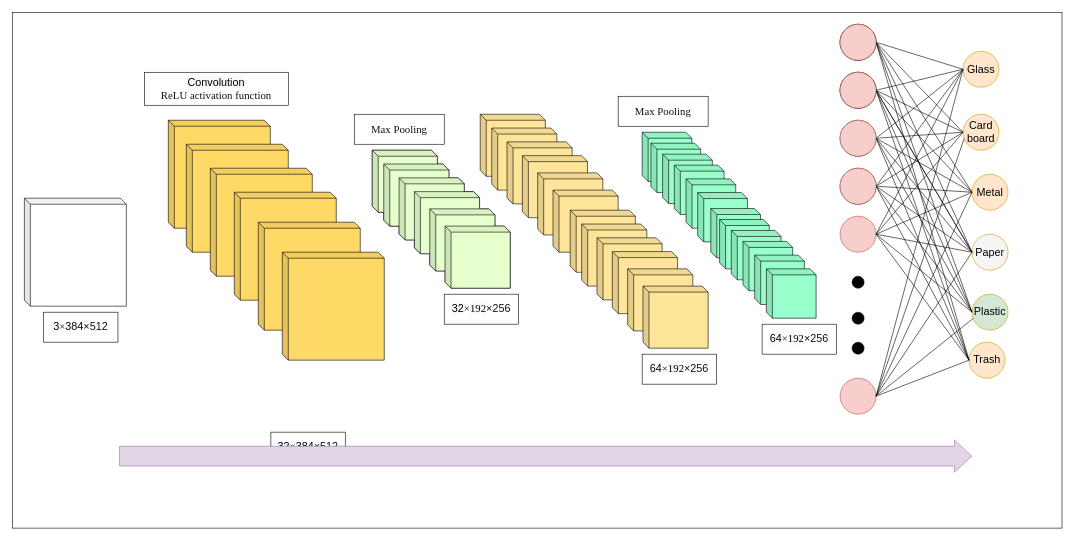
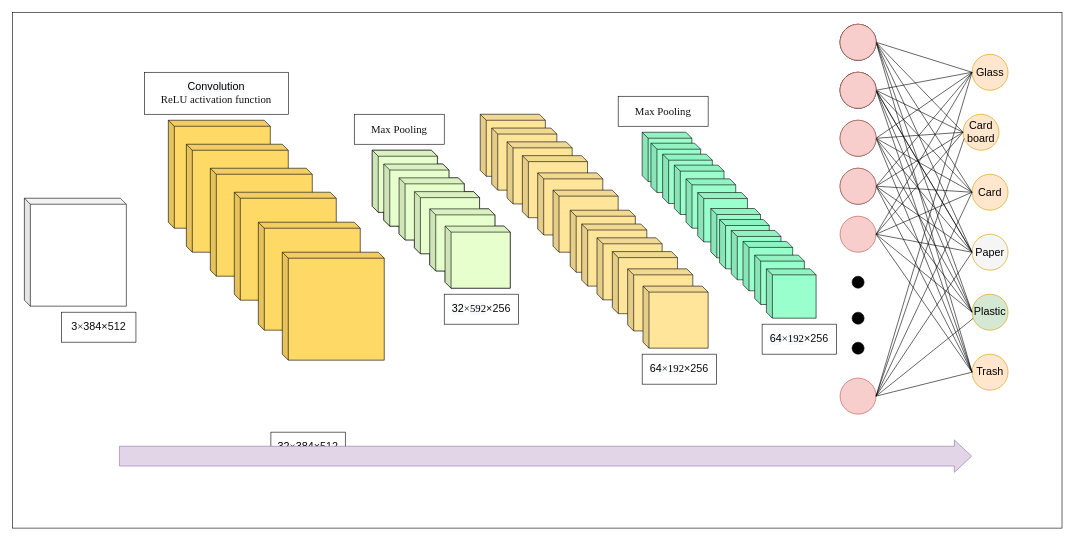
(981, 69) -> (990, 72)
(216, 89) -> (216, 93)
(990, 192) -> (990, 192)
(482, 309) -> (482, 309)
(81, 327) -> (99, 327)
(987, 360) -> (990, 372)
